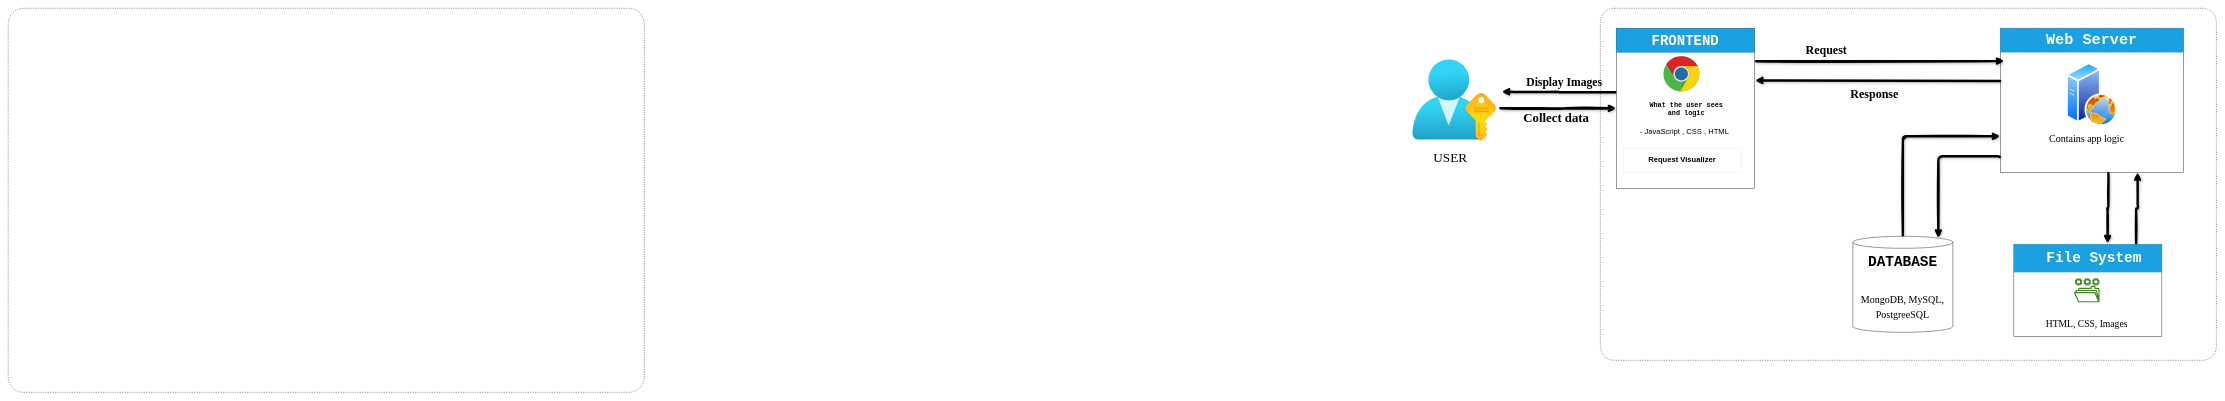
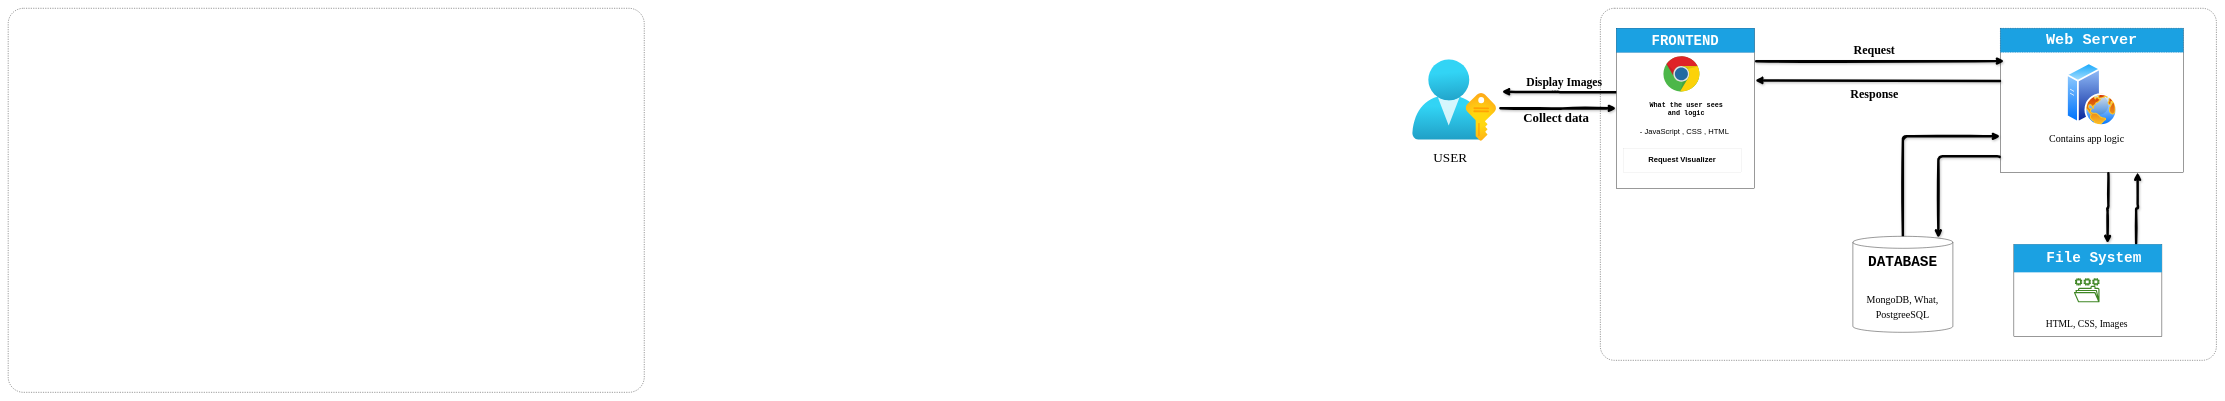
(1826, 50) -> (1874, 50)
(1902, 306) -> (1902, 306)
